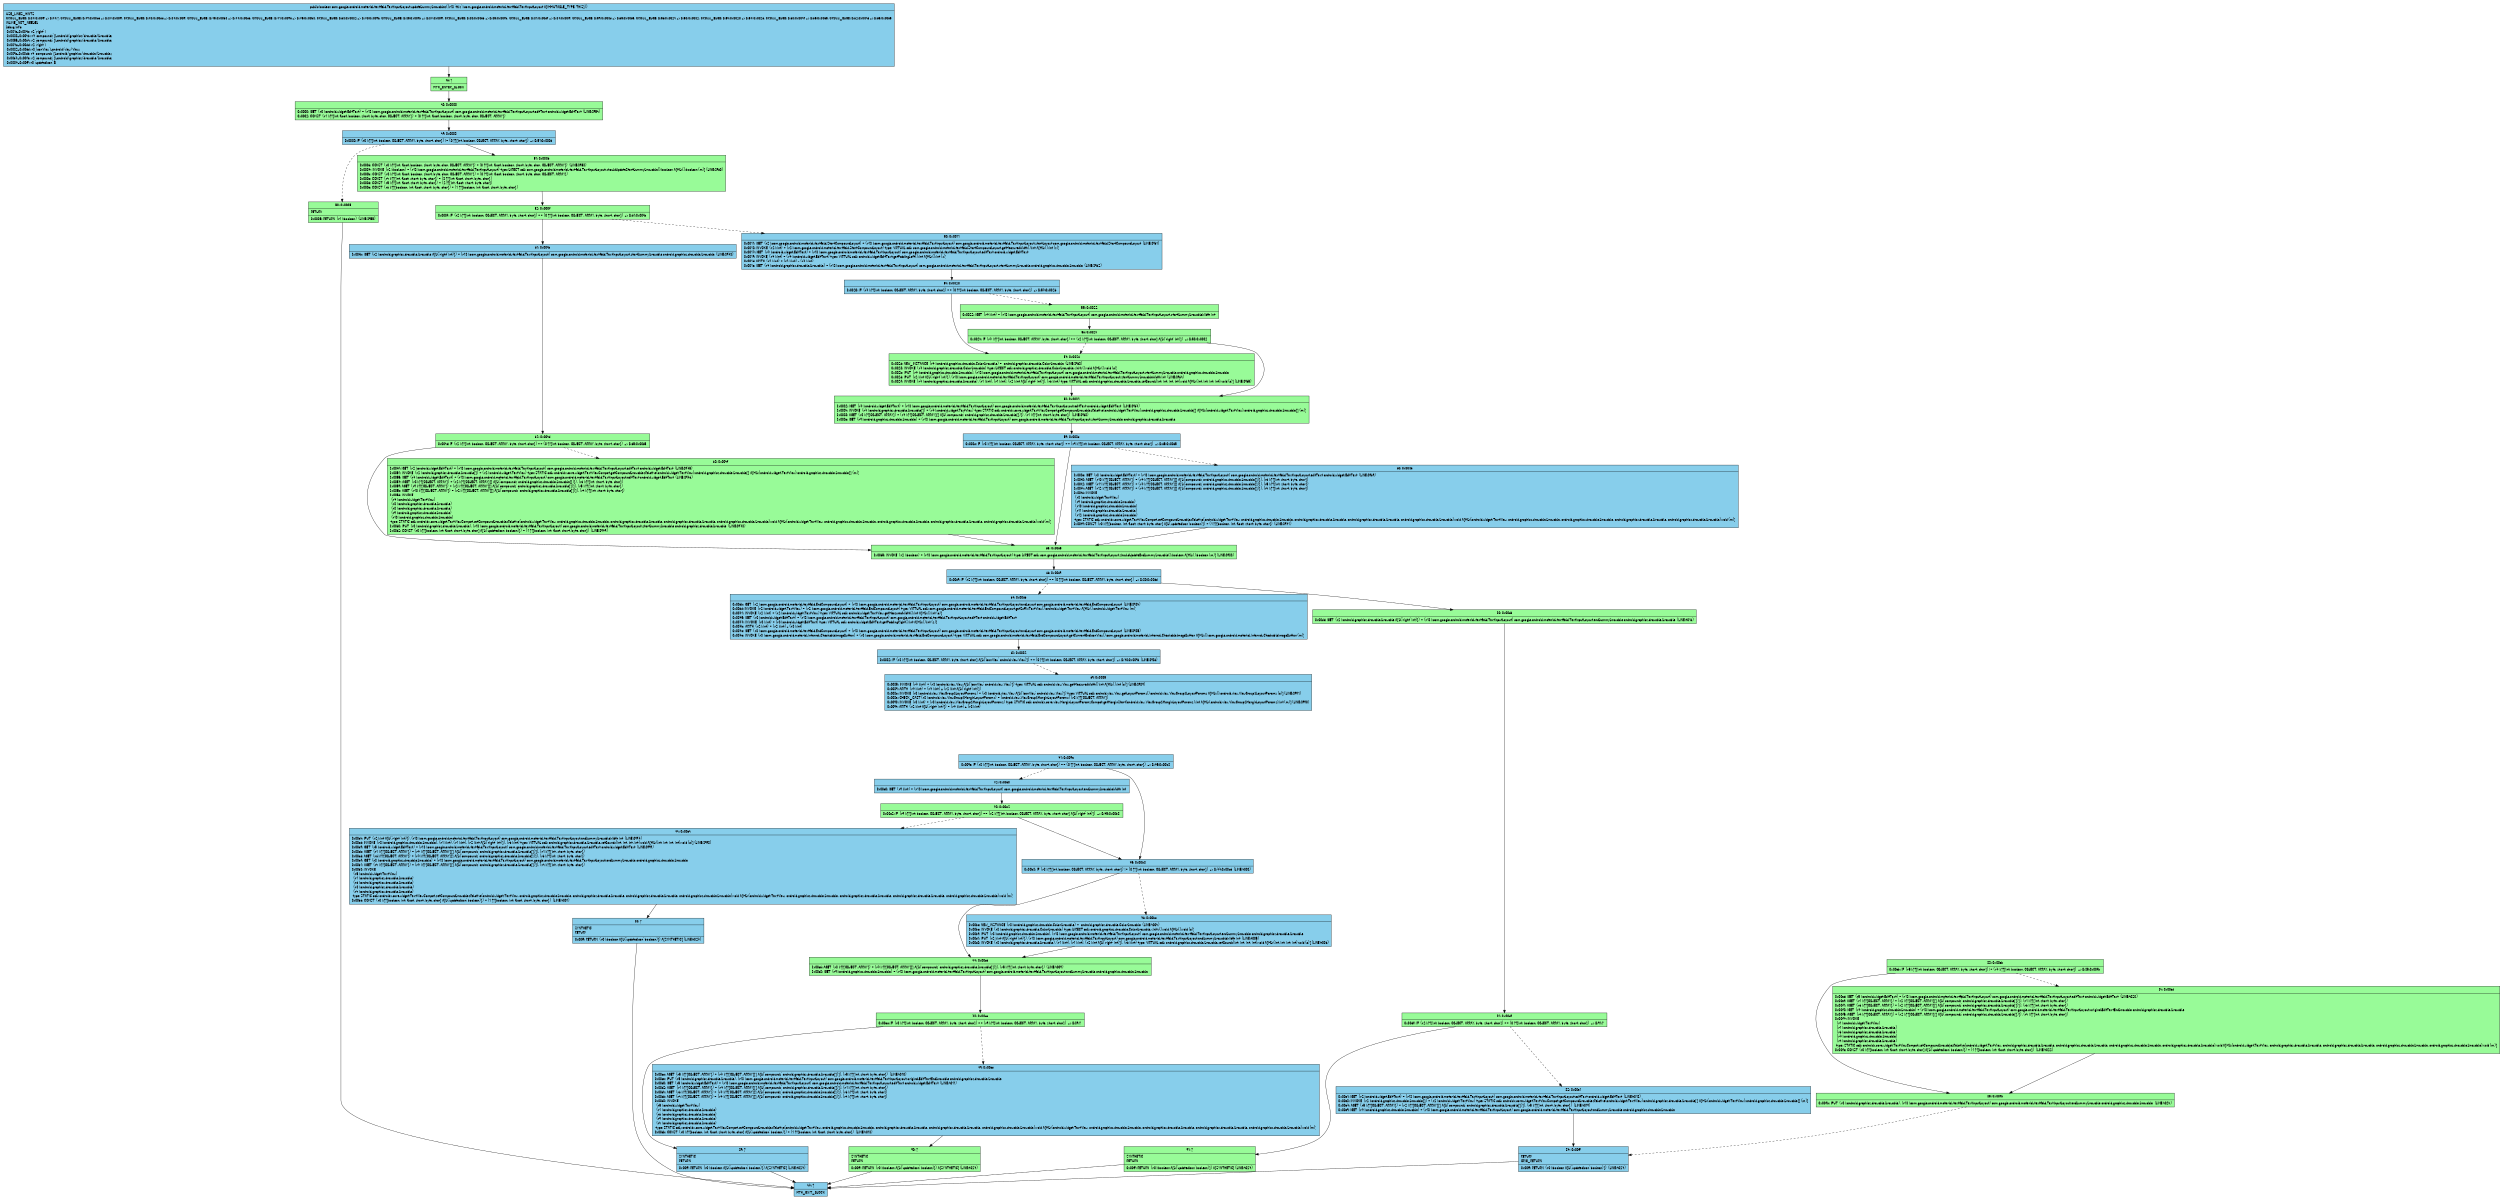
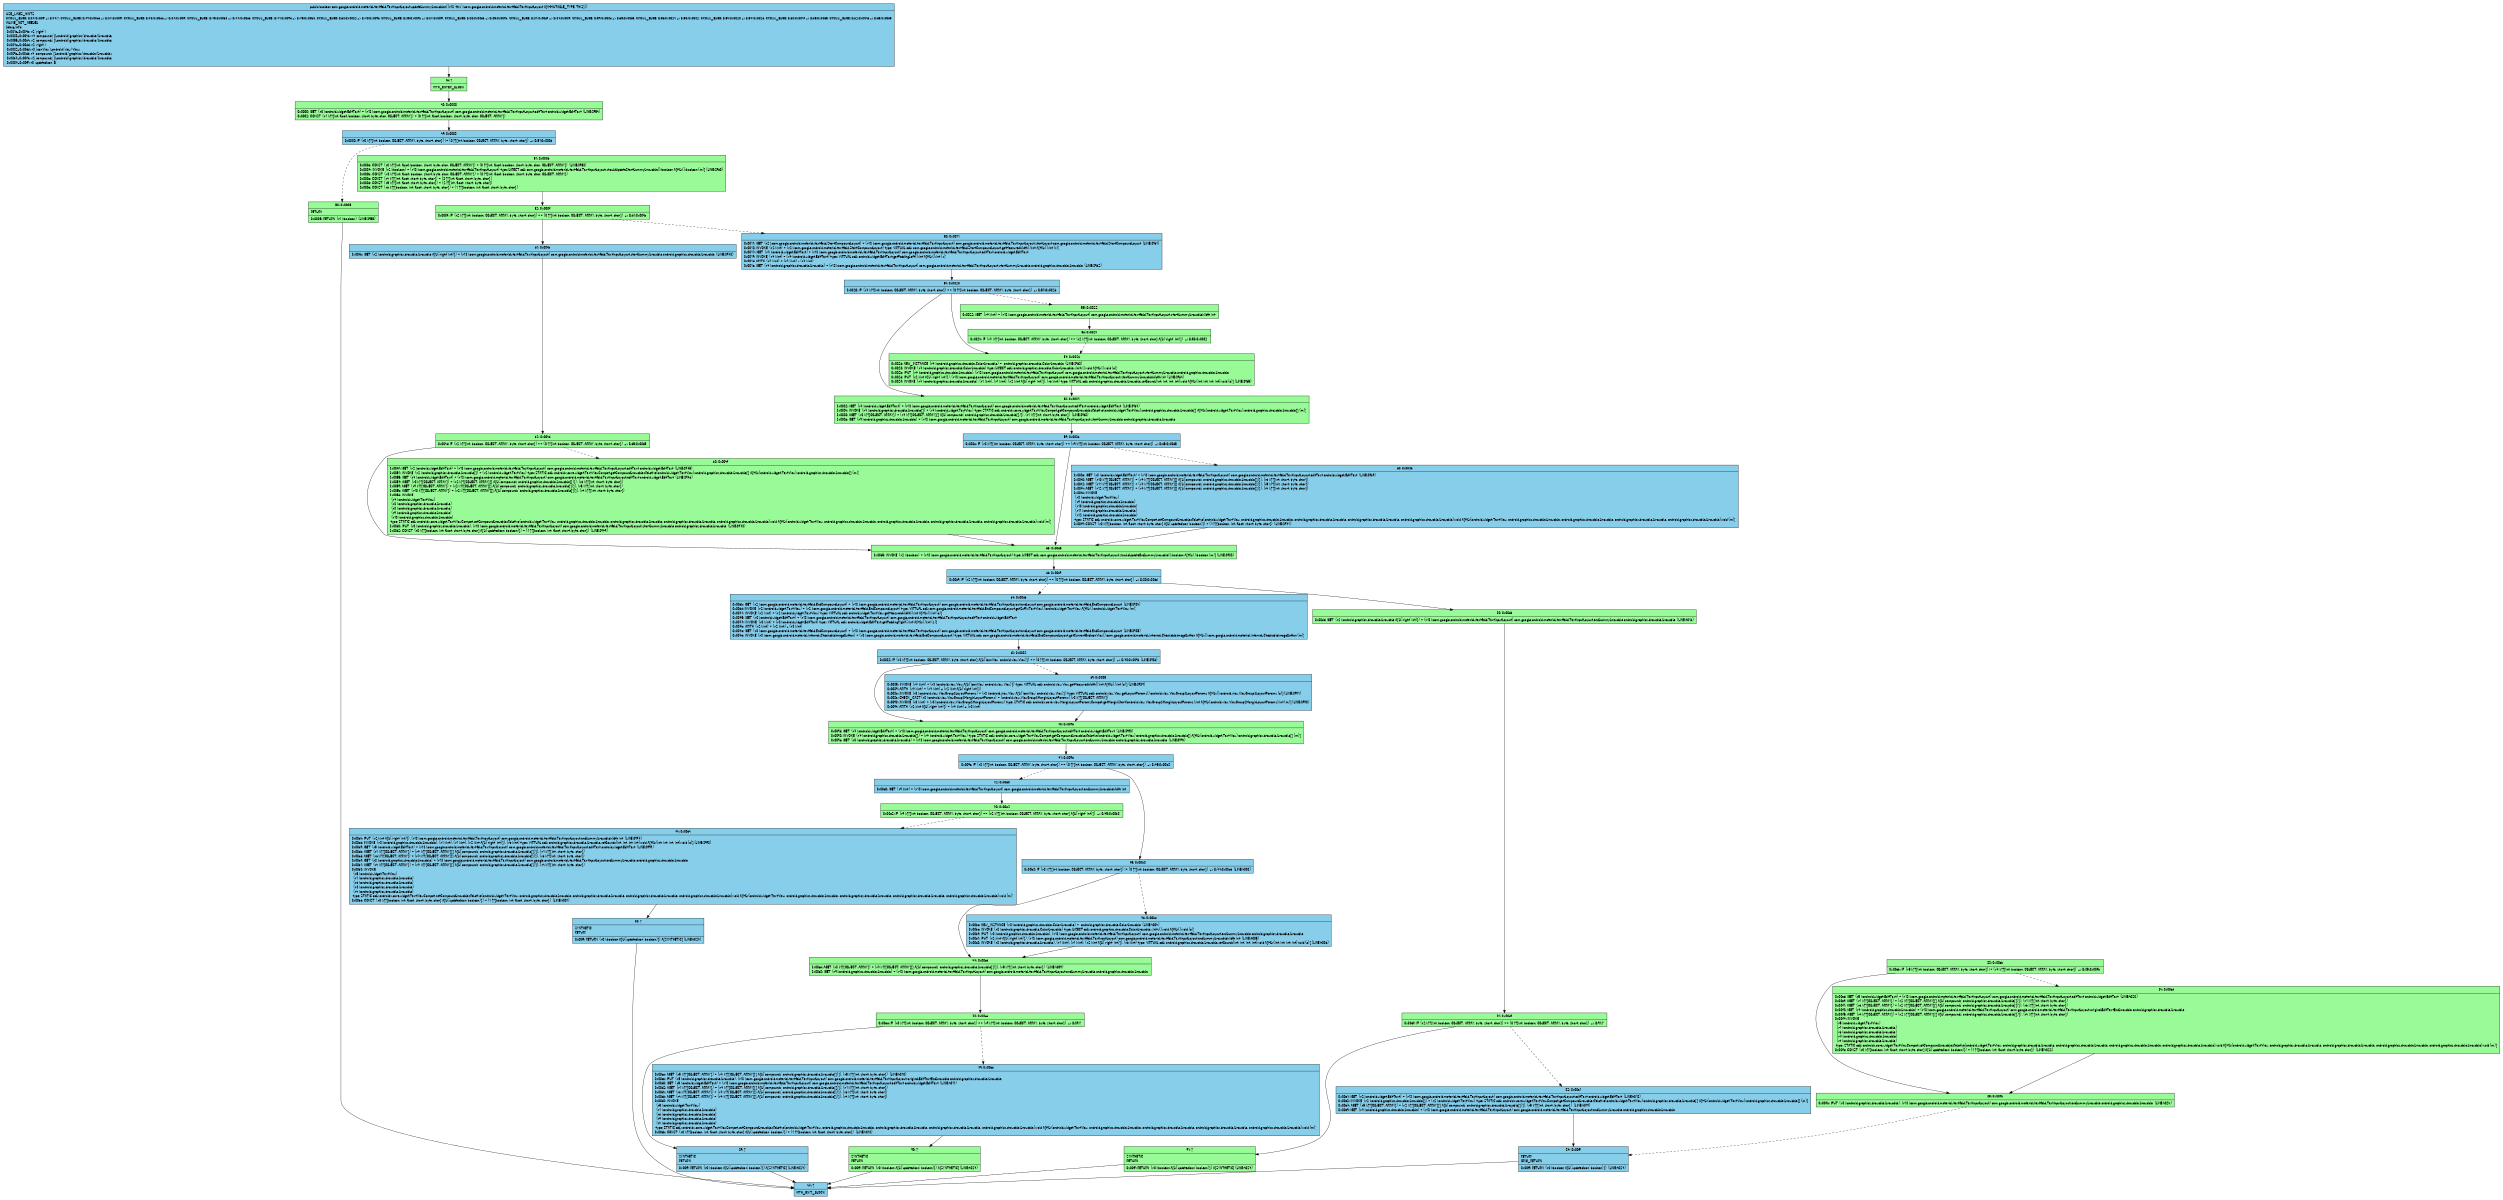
(479, 149) -> none
(1263, 362) -> (885, 347)
none -> (1066, 732)
(1068, 838) -> none
(1858, 1023) -> (1858, 1023)
